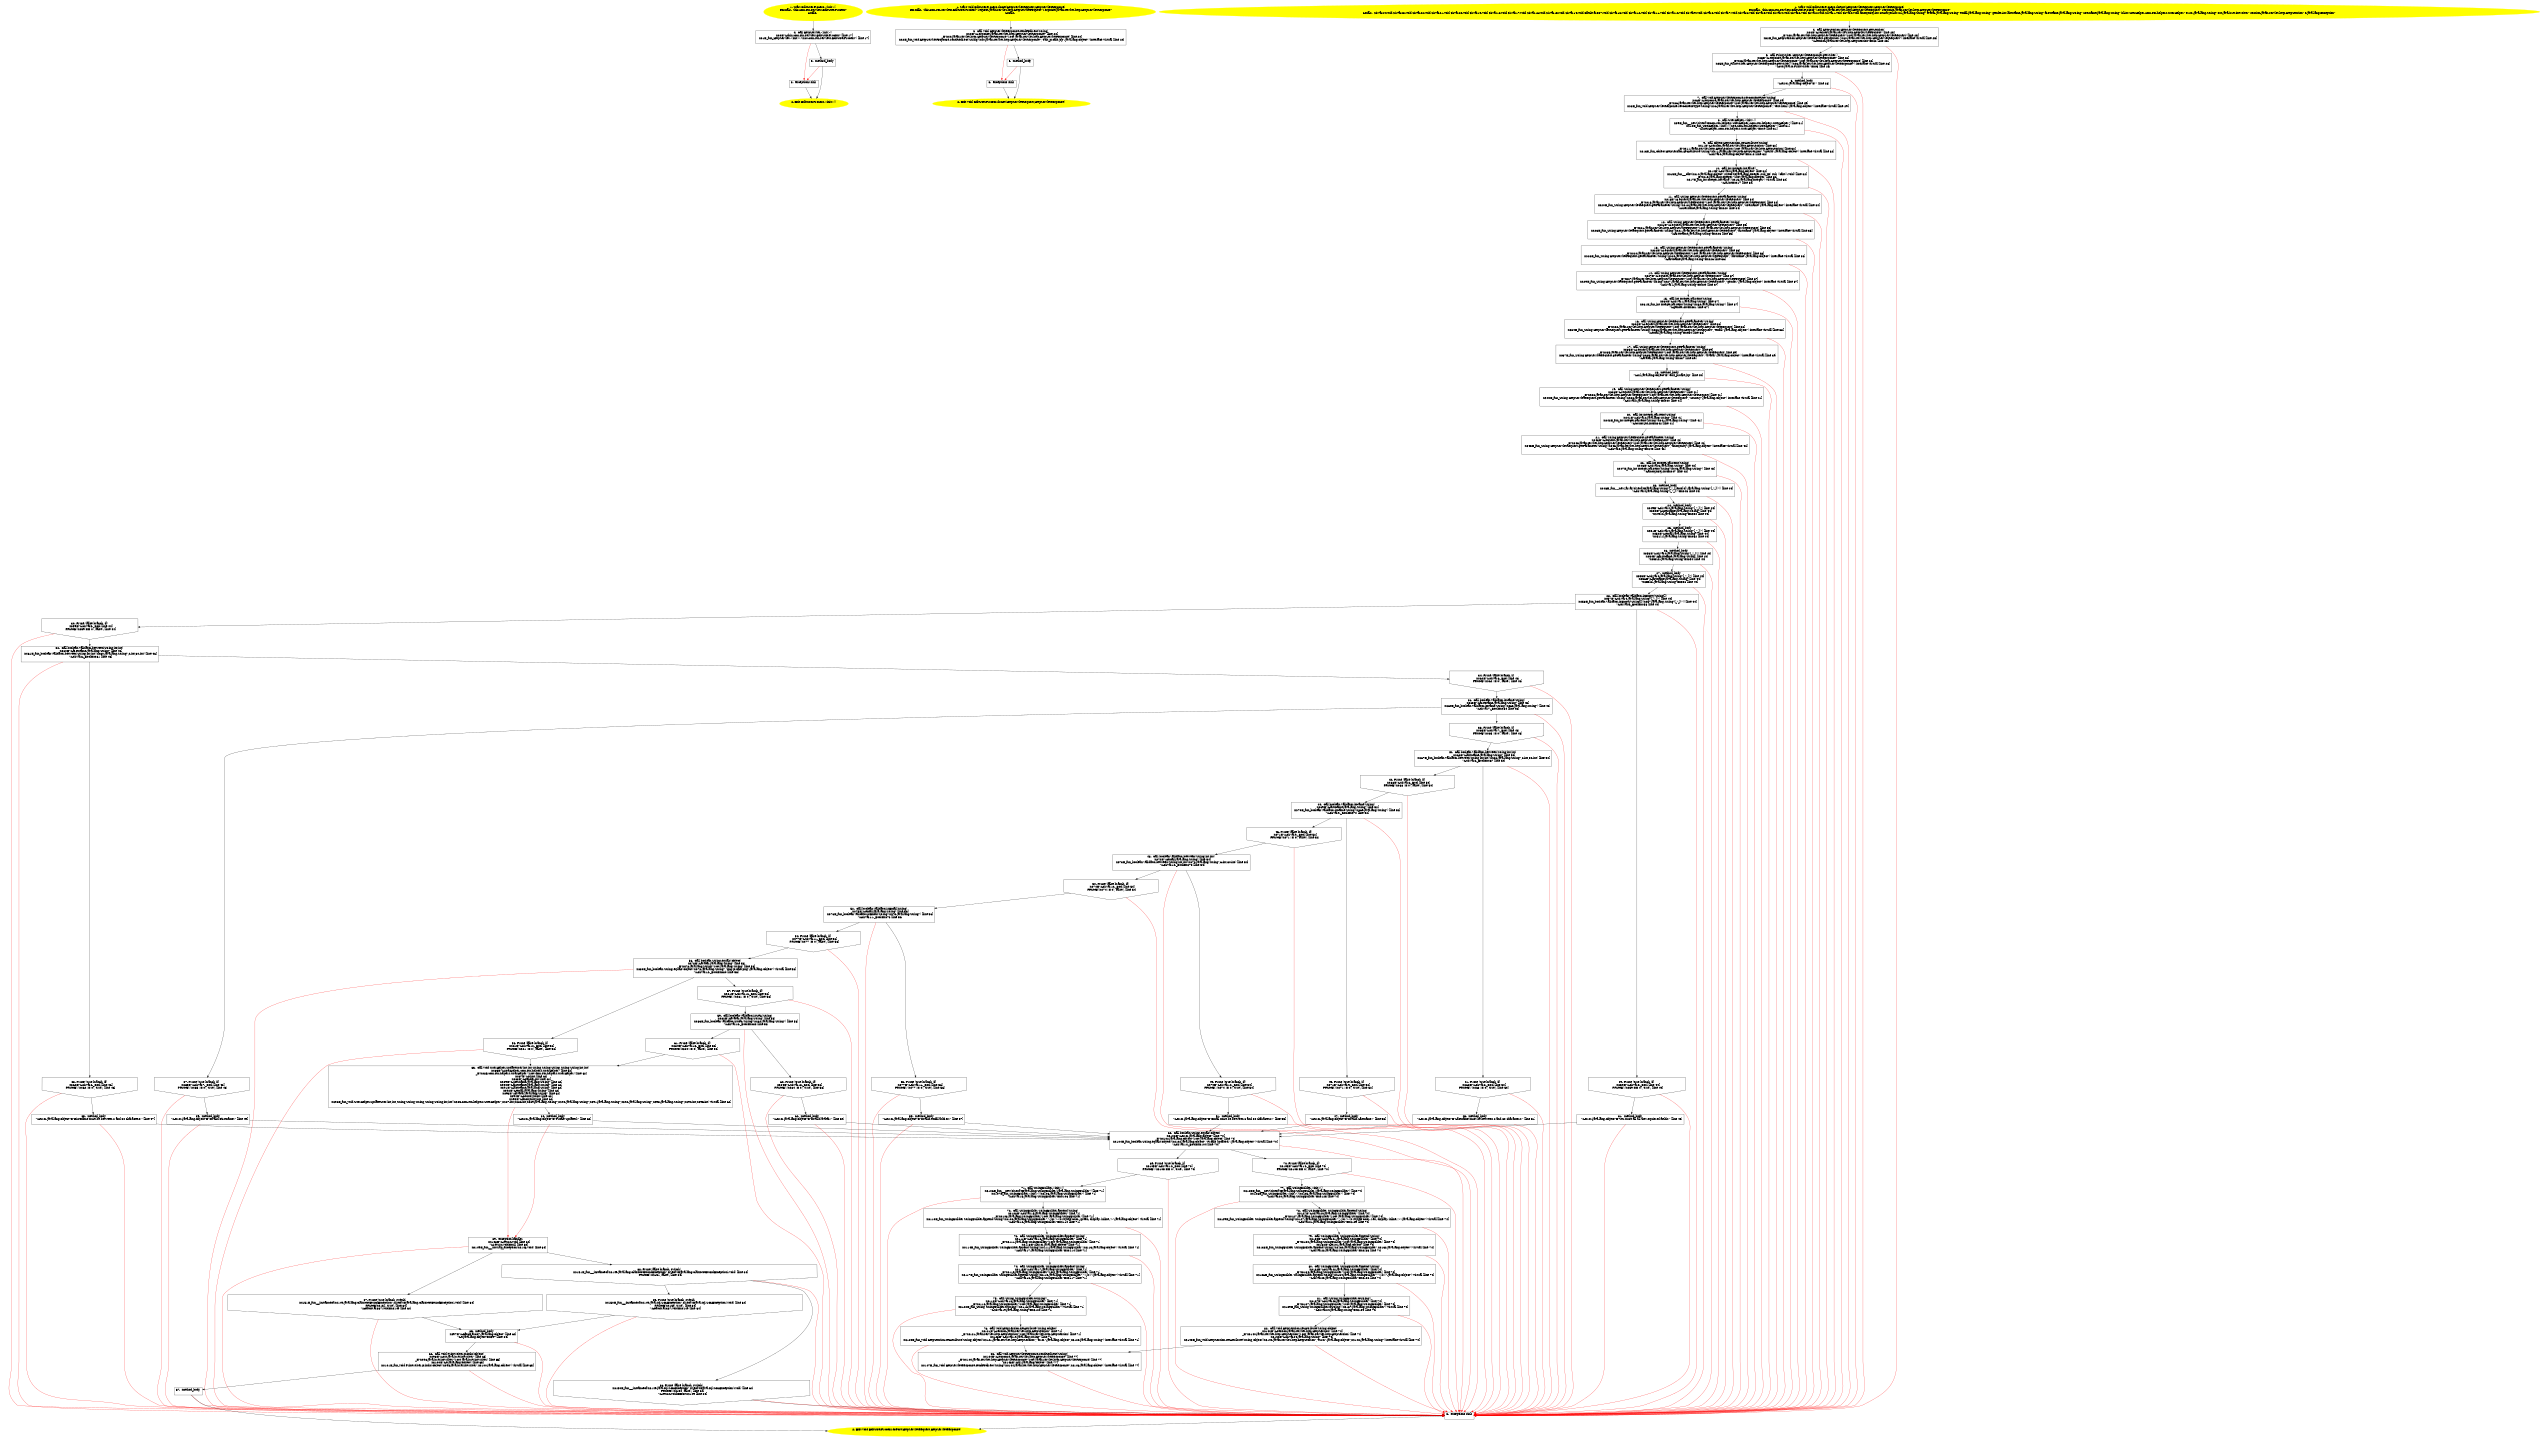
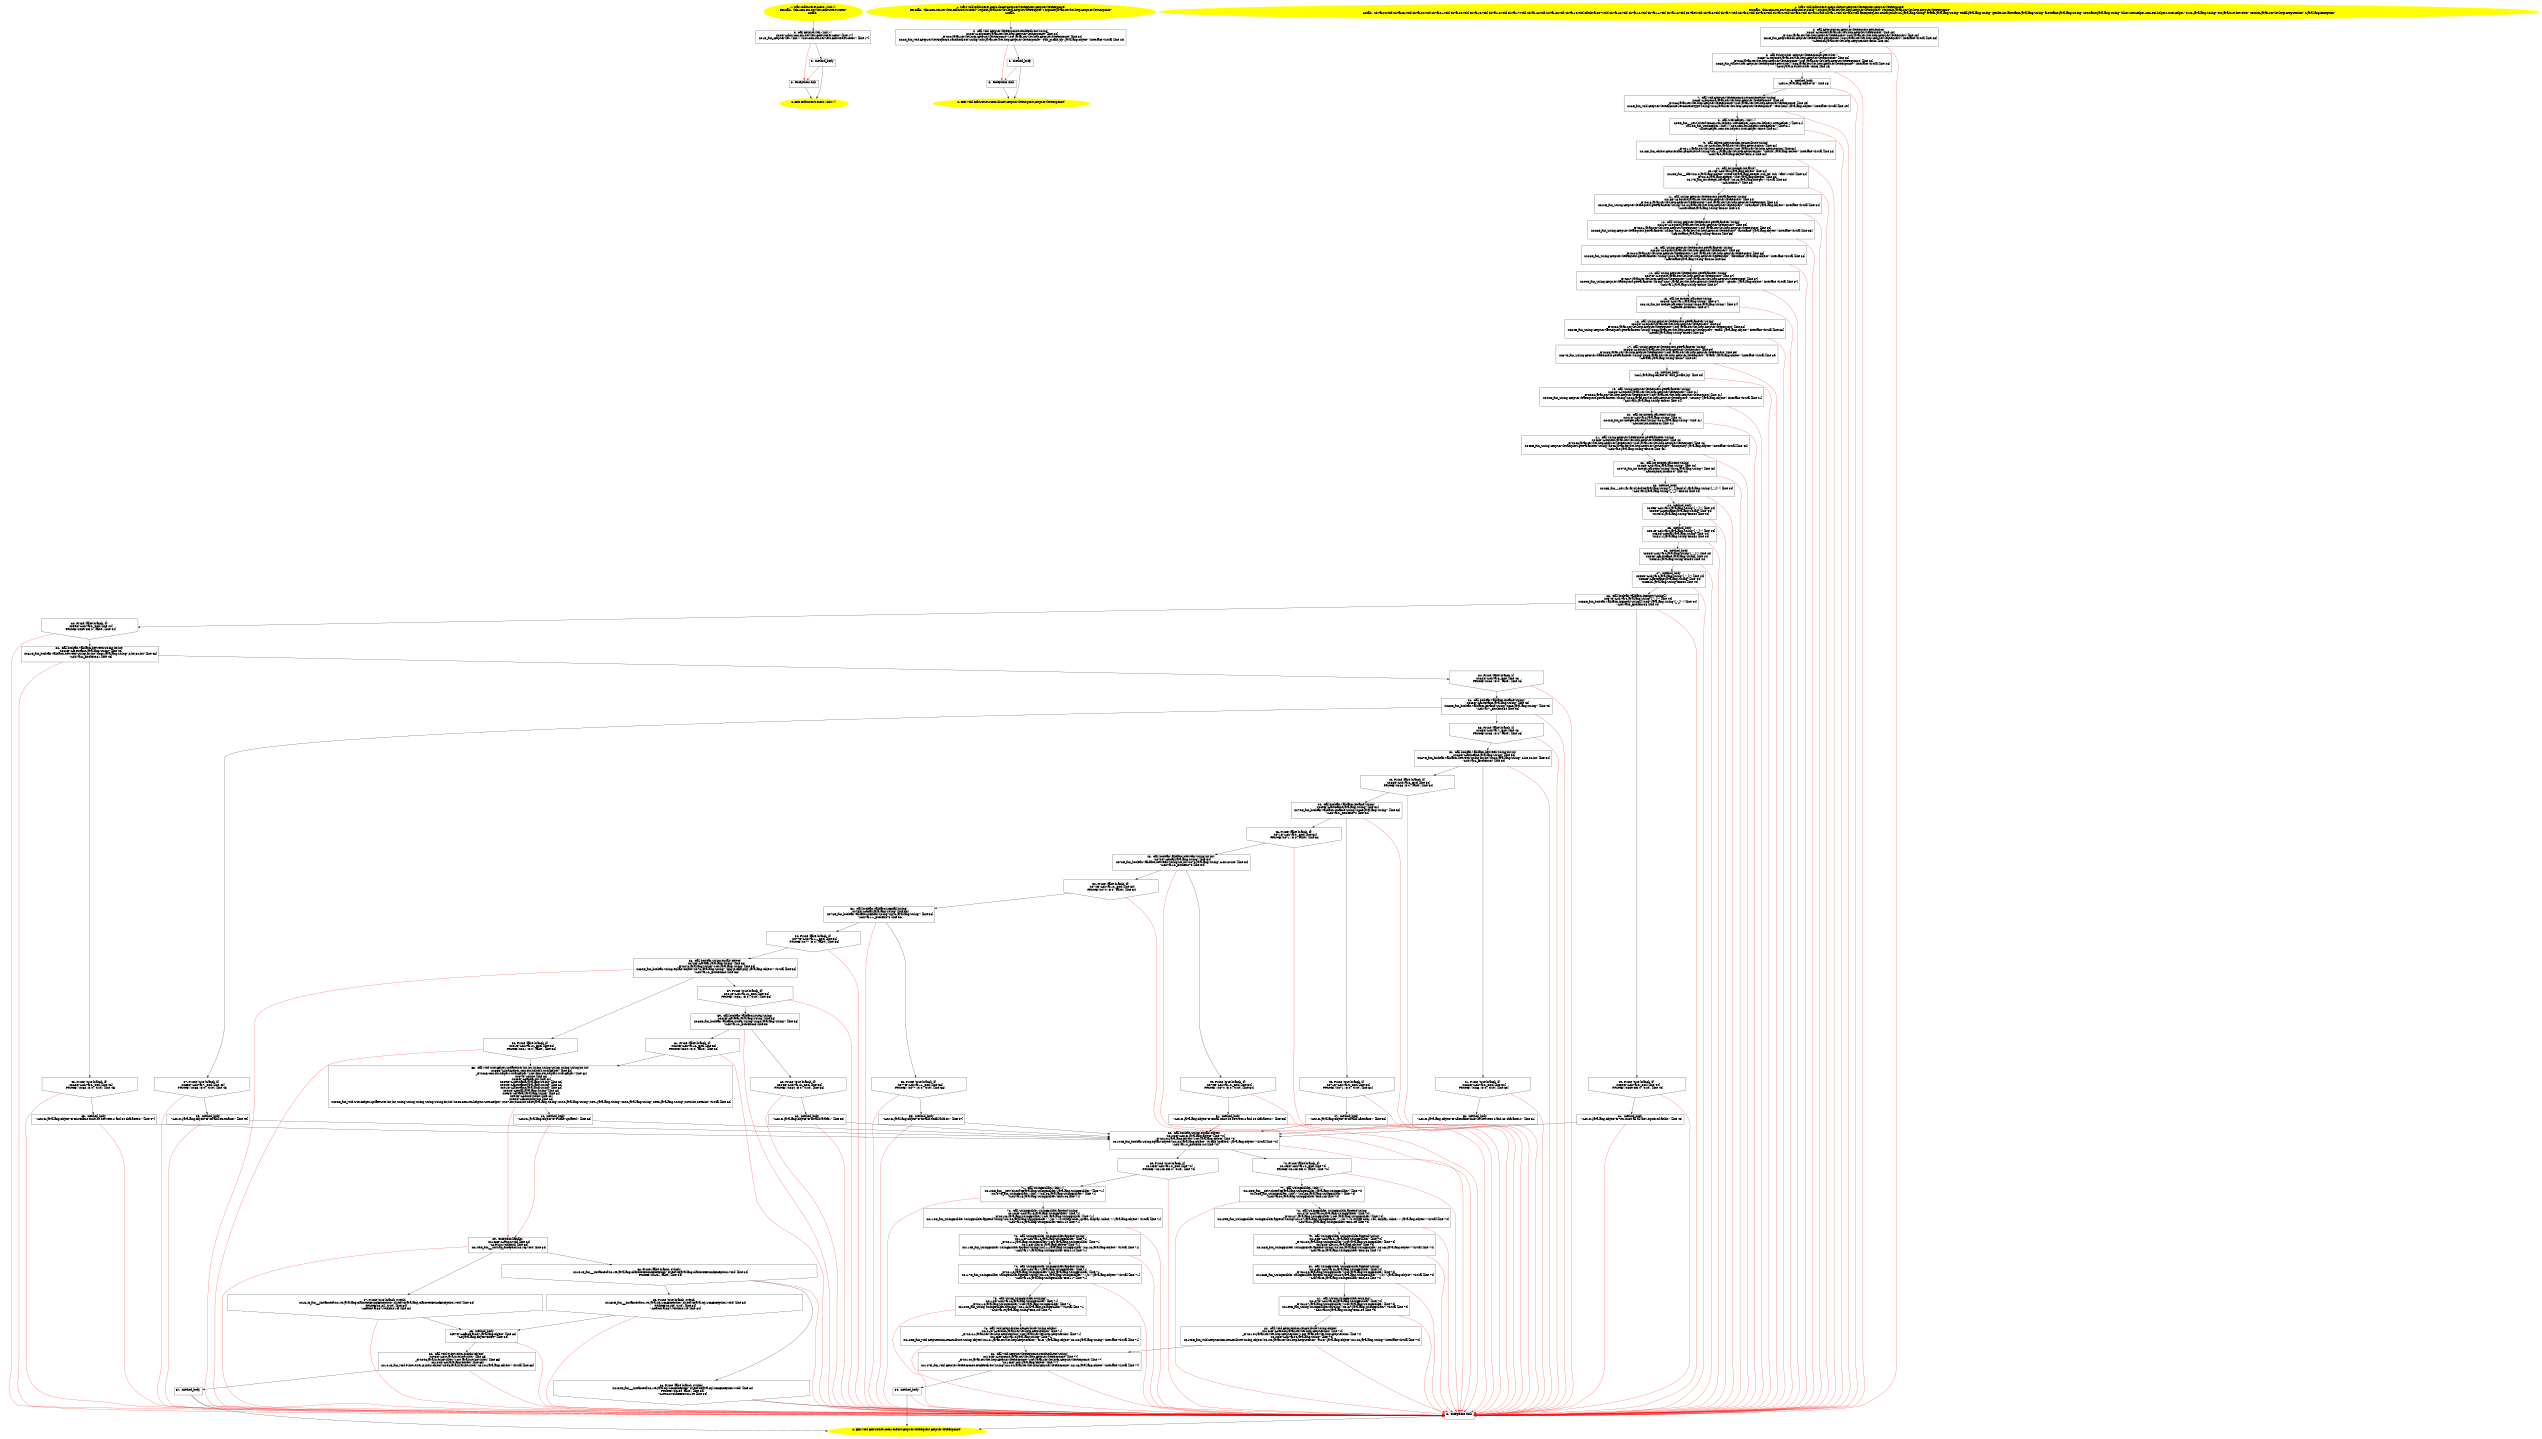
none -> (907, 1391)
